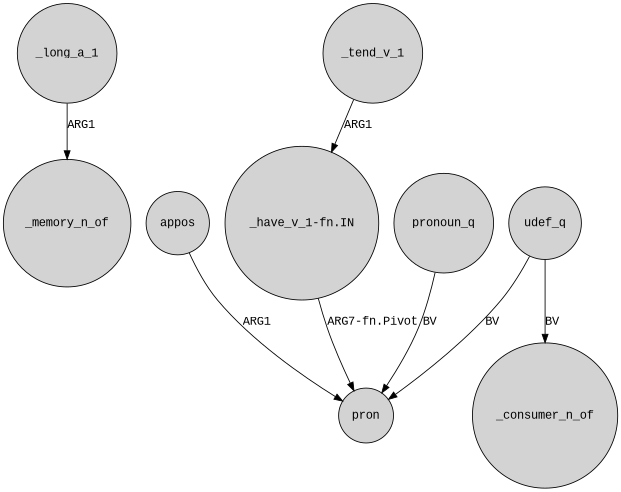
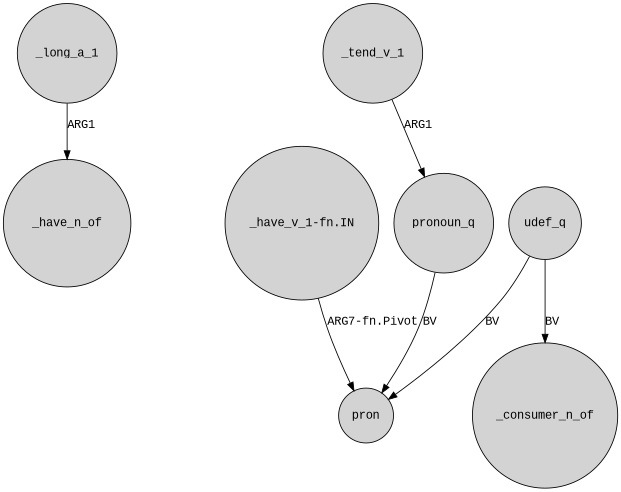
(344, 122) -> (407, 134)
(67, 223) -> (67, 223)
(178, 223) -> none
